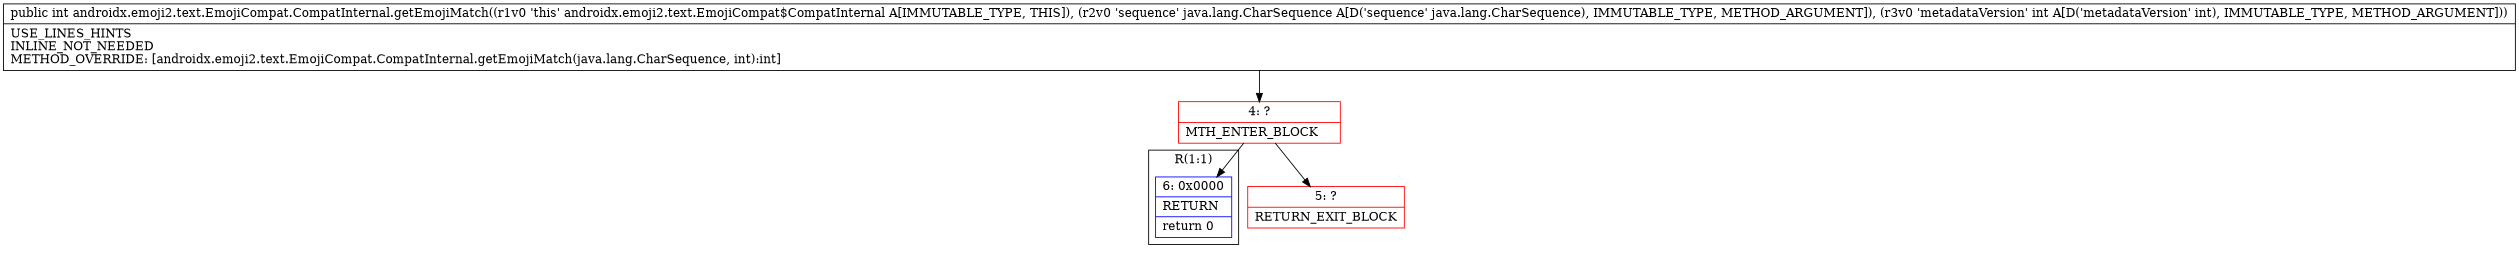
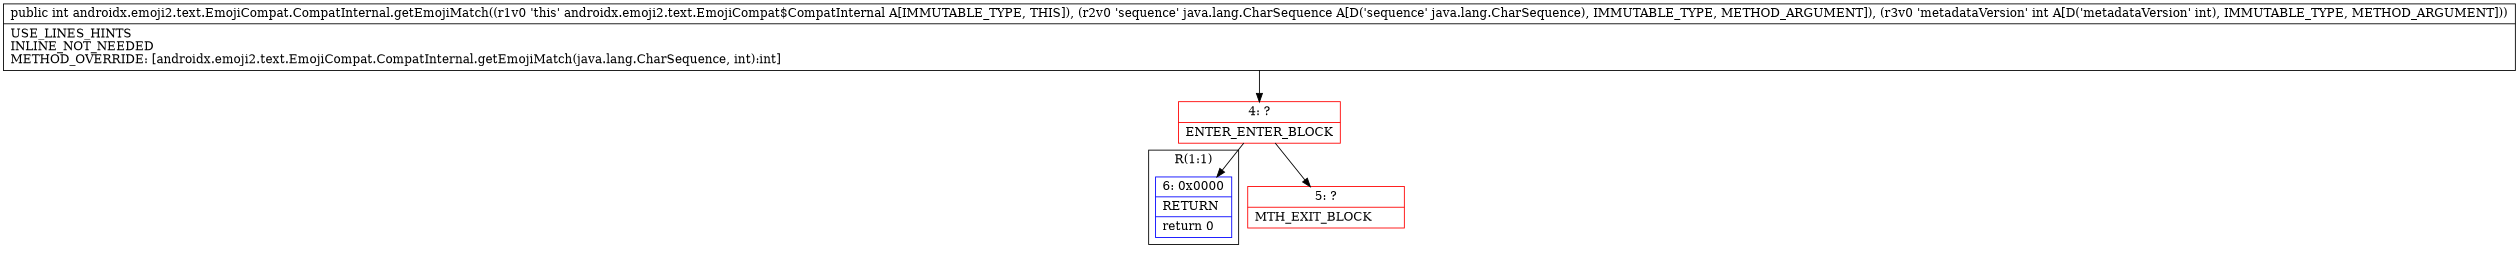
(1252, 132) -> (1259, 132)
(1326, 217) -> (1313, 217)
